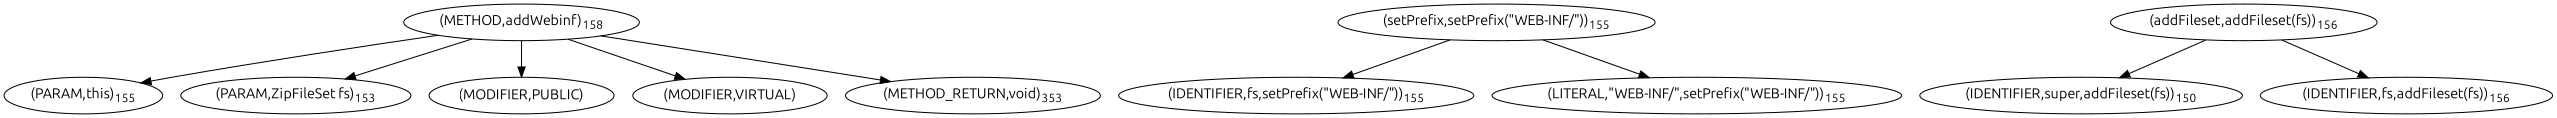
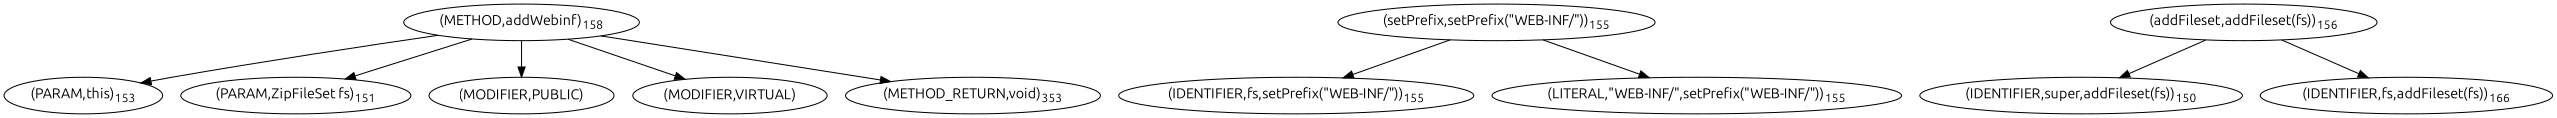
(126, 94) -> (126, 94)
(365, 94) -> (365, 94)
(2500, 94) -> (2500, 94)
